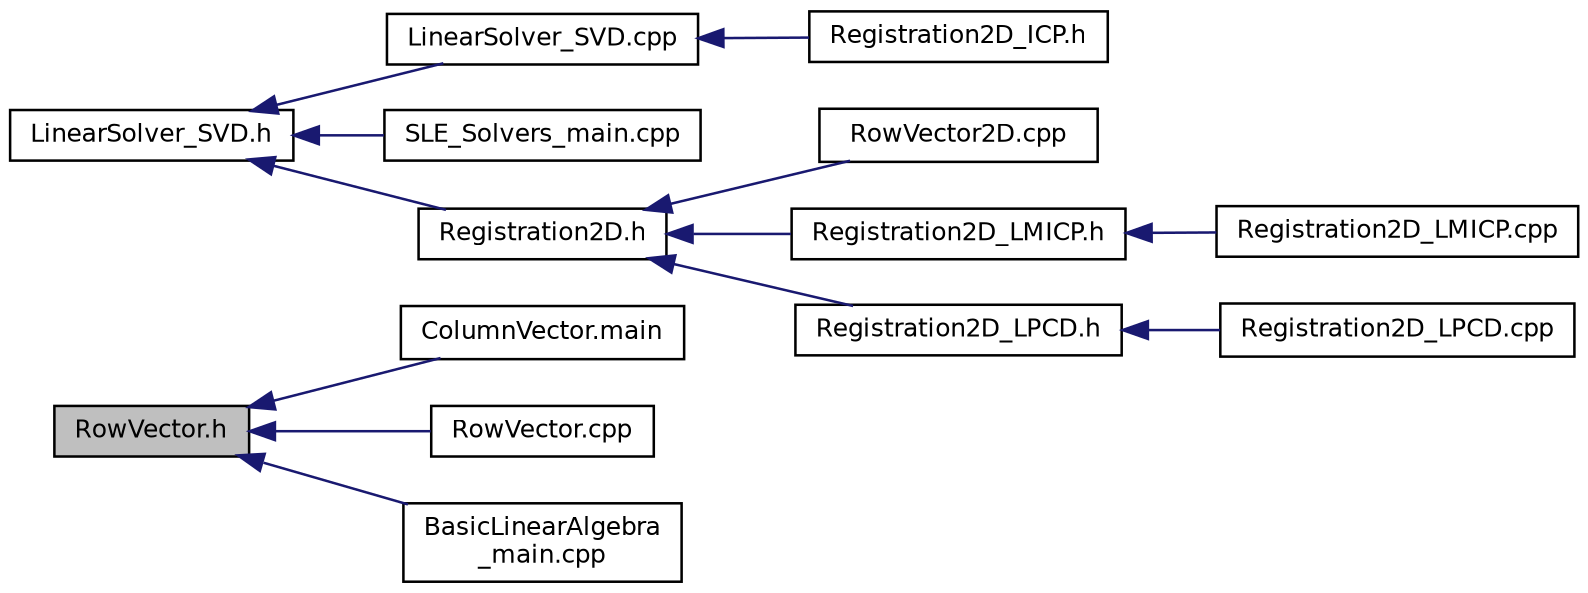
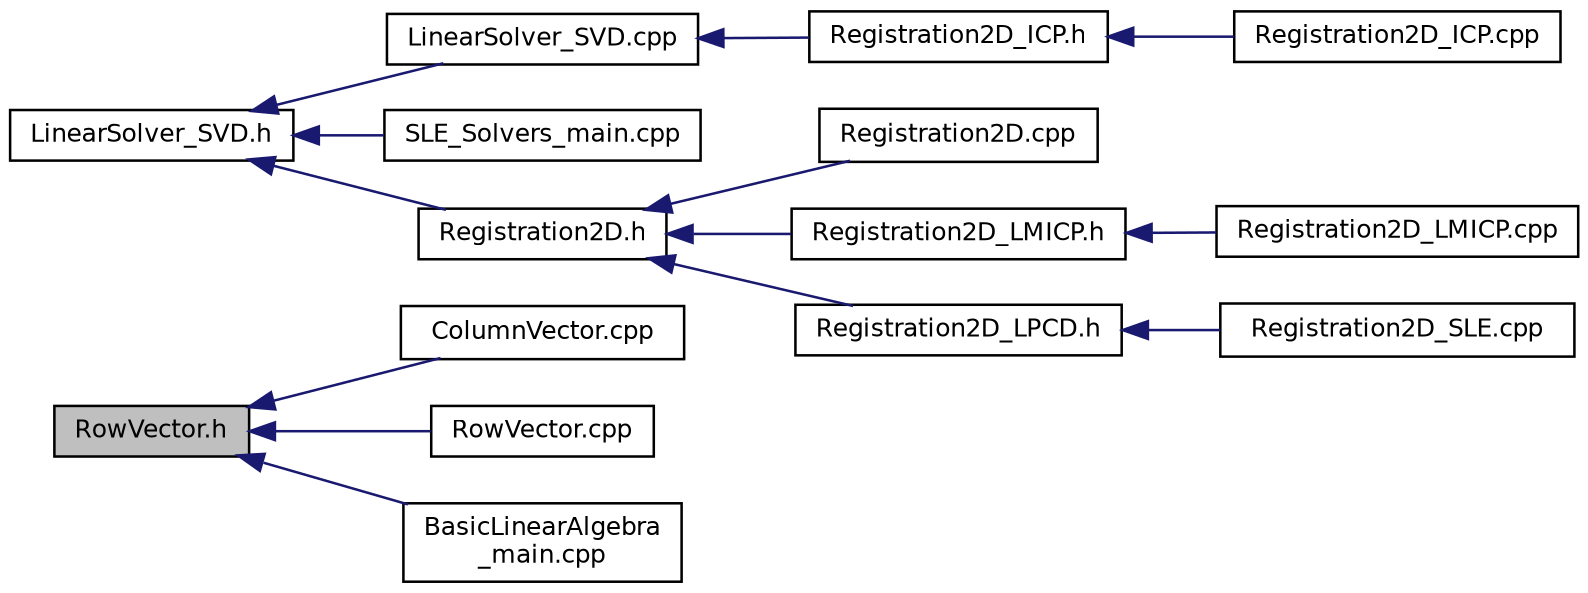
none -> (1397, 37)
(959, 135) -> (959, 135)
(1397, 330) -> (1397, 330)
(543, 333) -> (543, 333)
